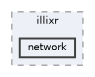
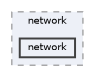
(47, 21) -> (47, 21)
